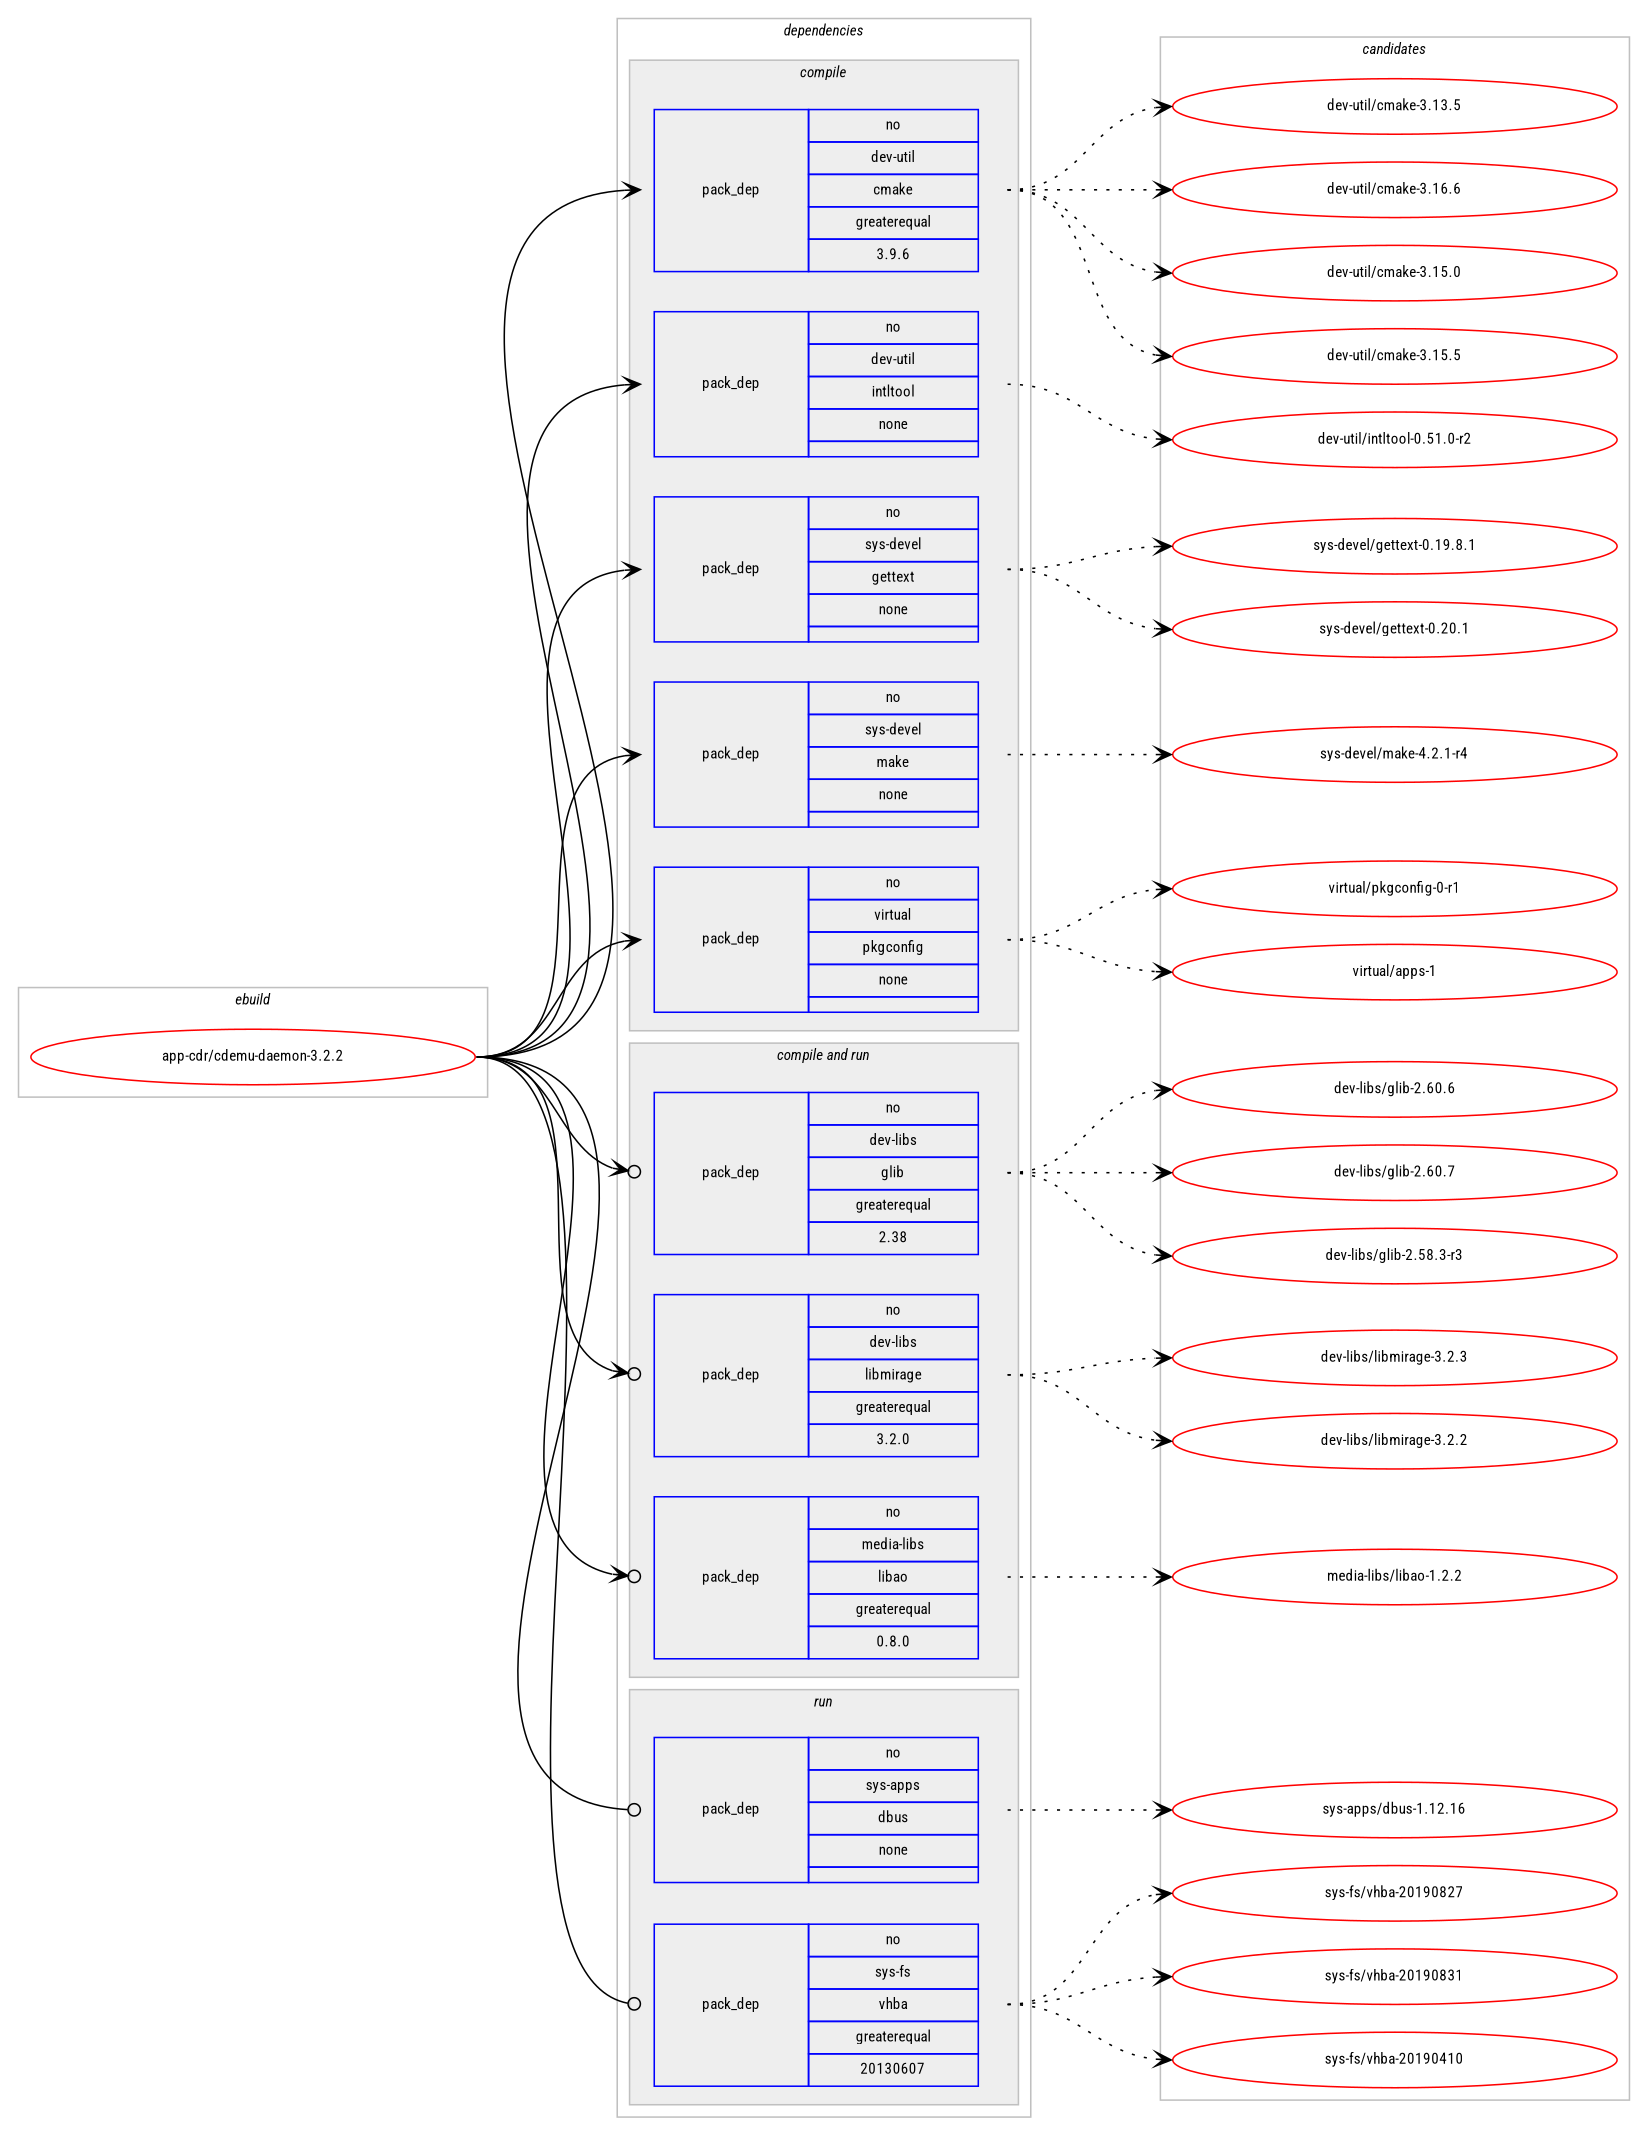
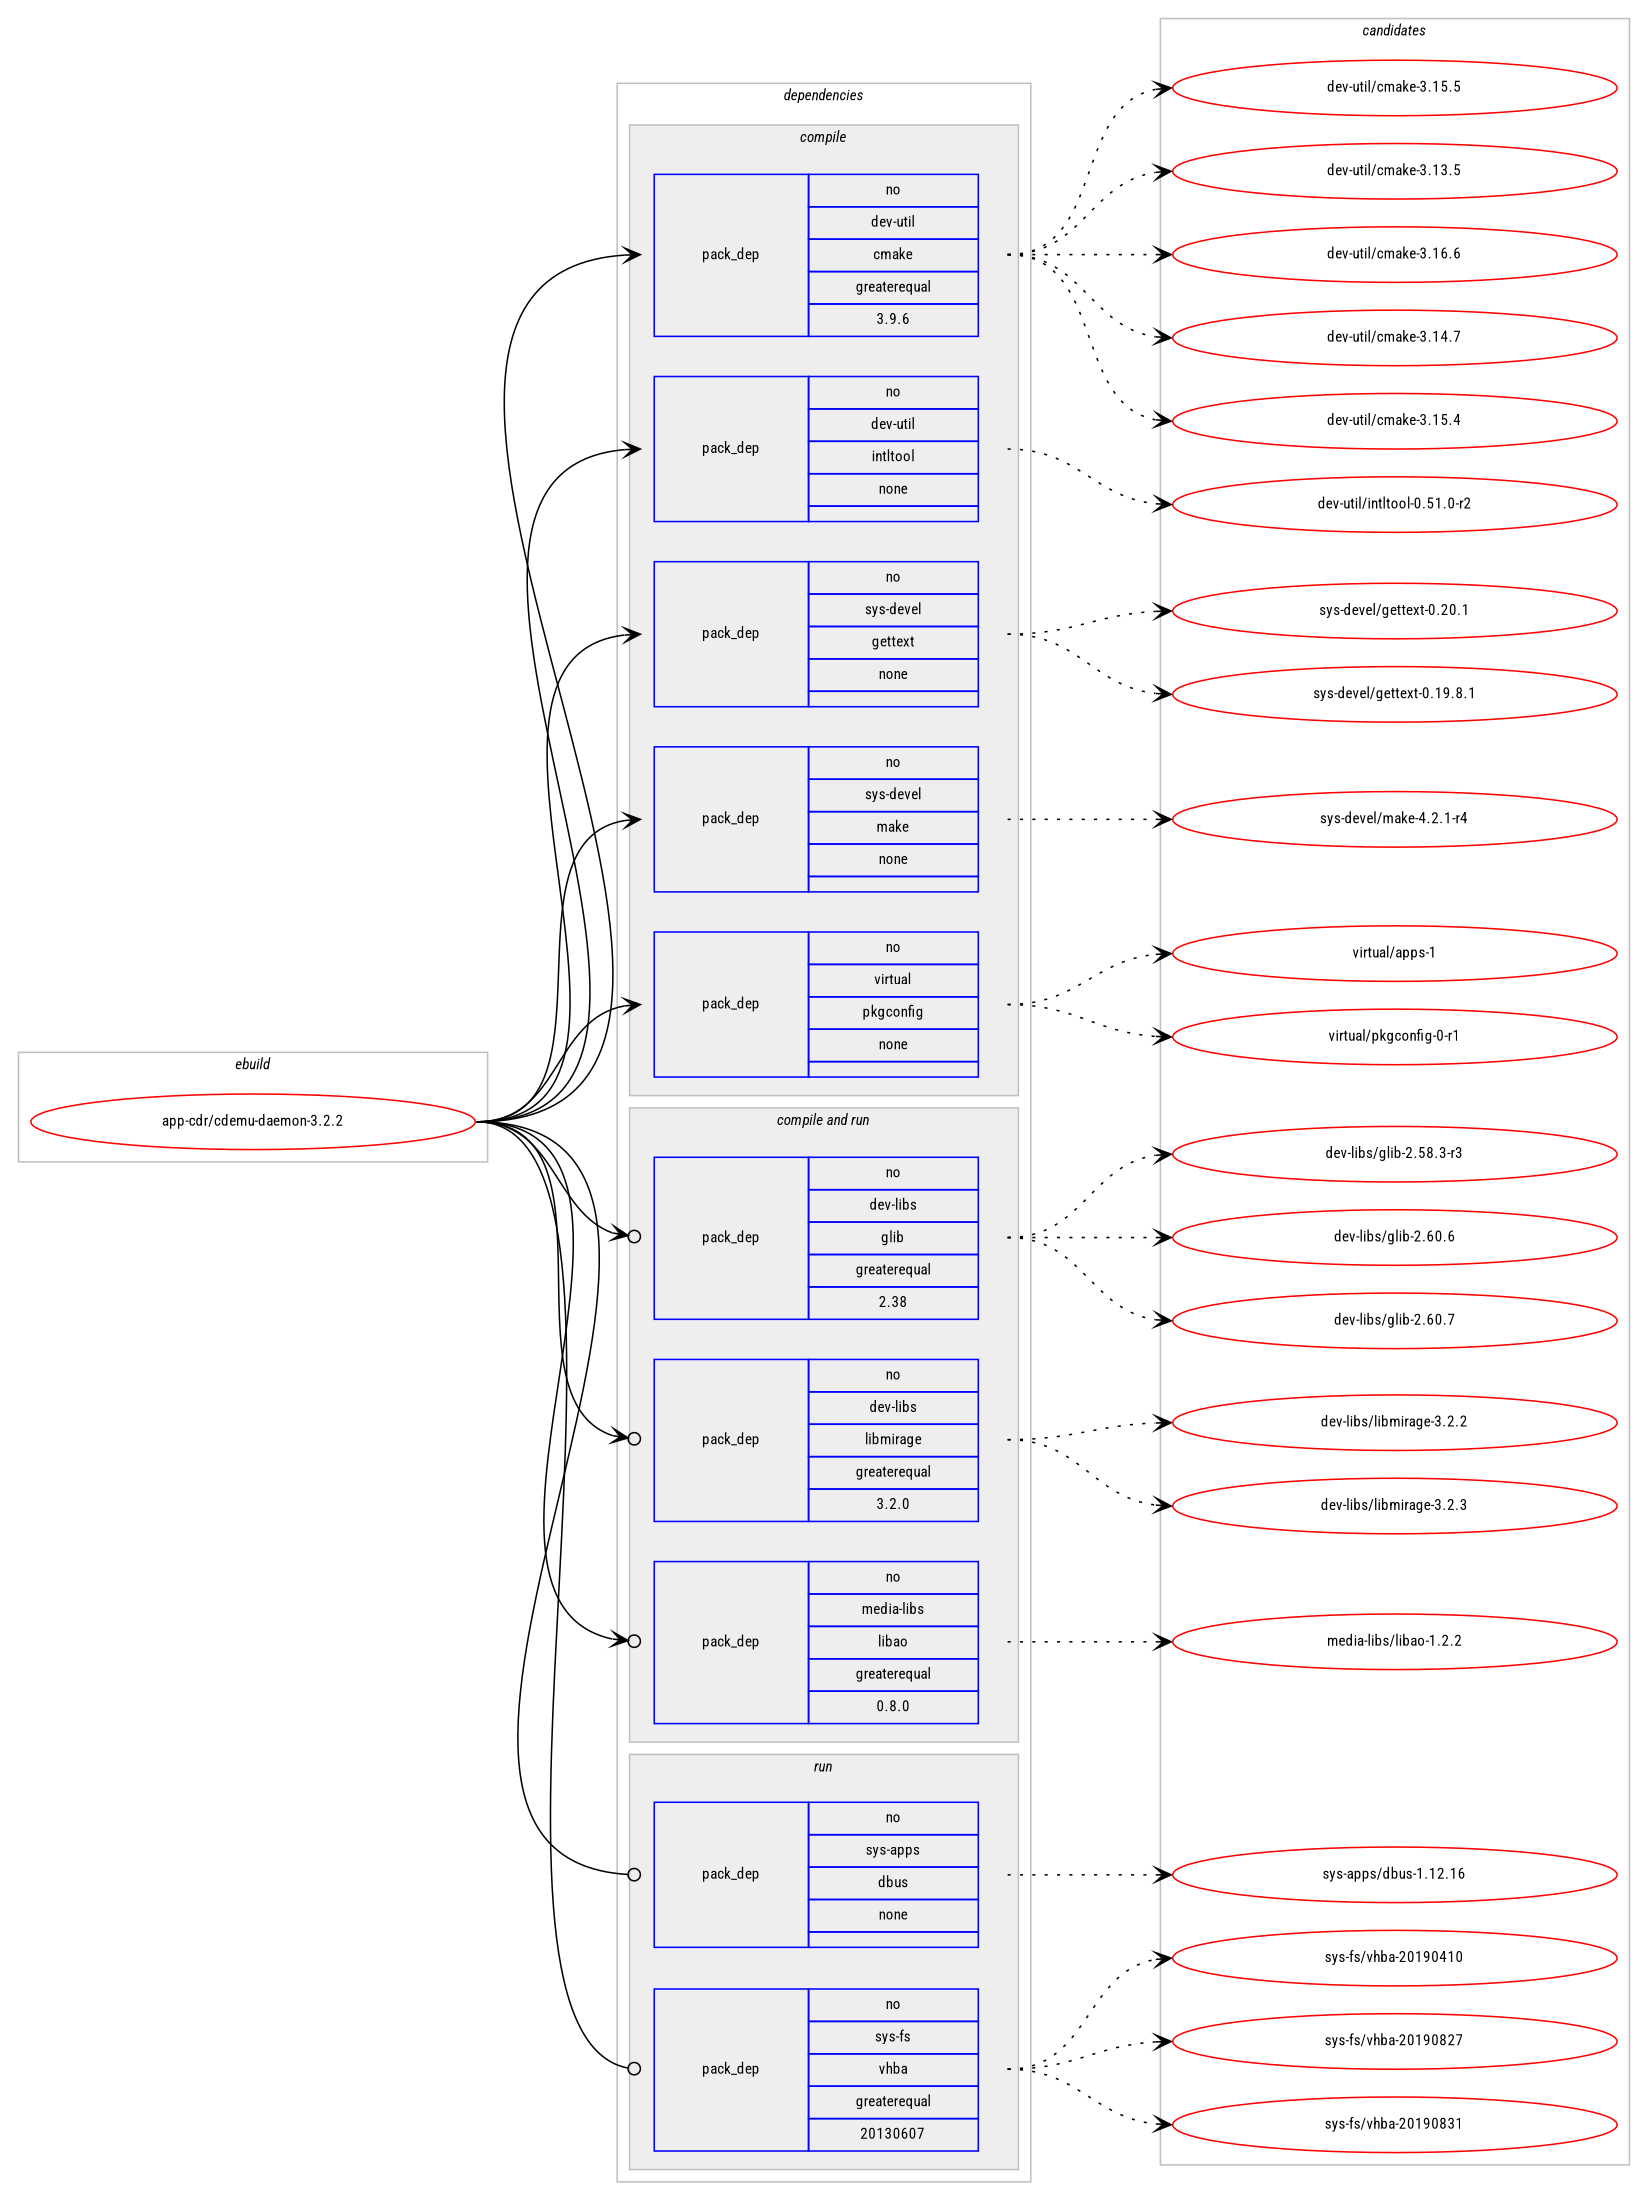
(1395, 273) -> (1395, 421)
none -> (1395, 338)
